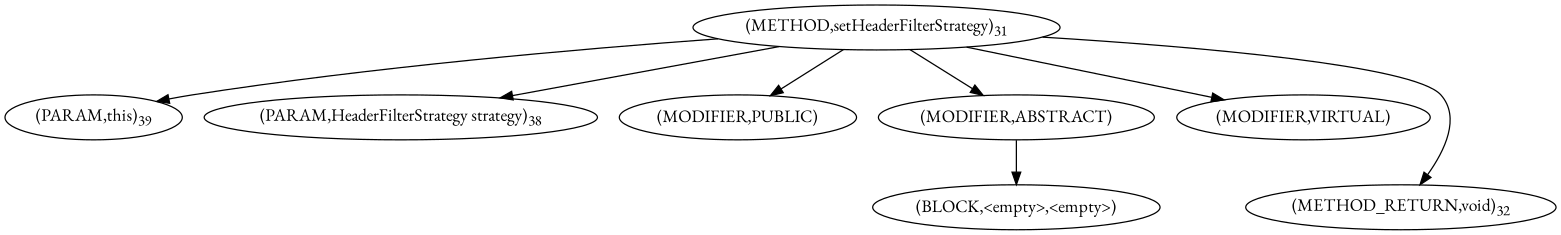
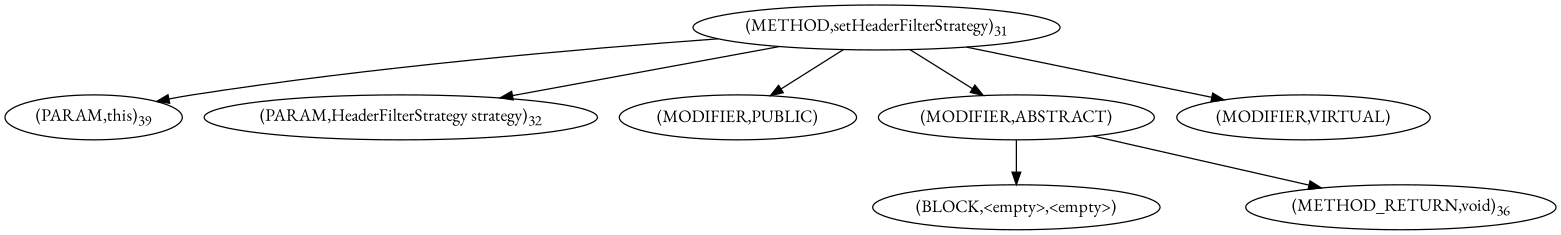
(1288, 58) -> (1201, 161)
(535, 115) -> (535, 115)
(1503, 205) -> (1503, 205)
